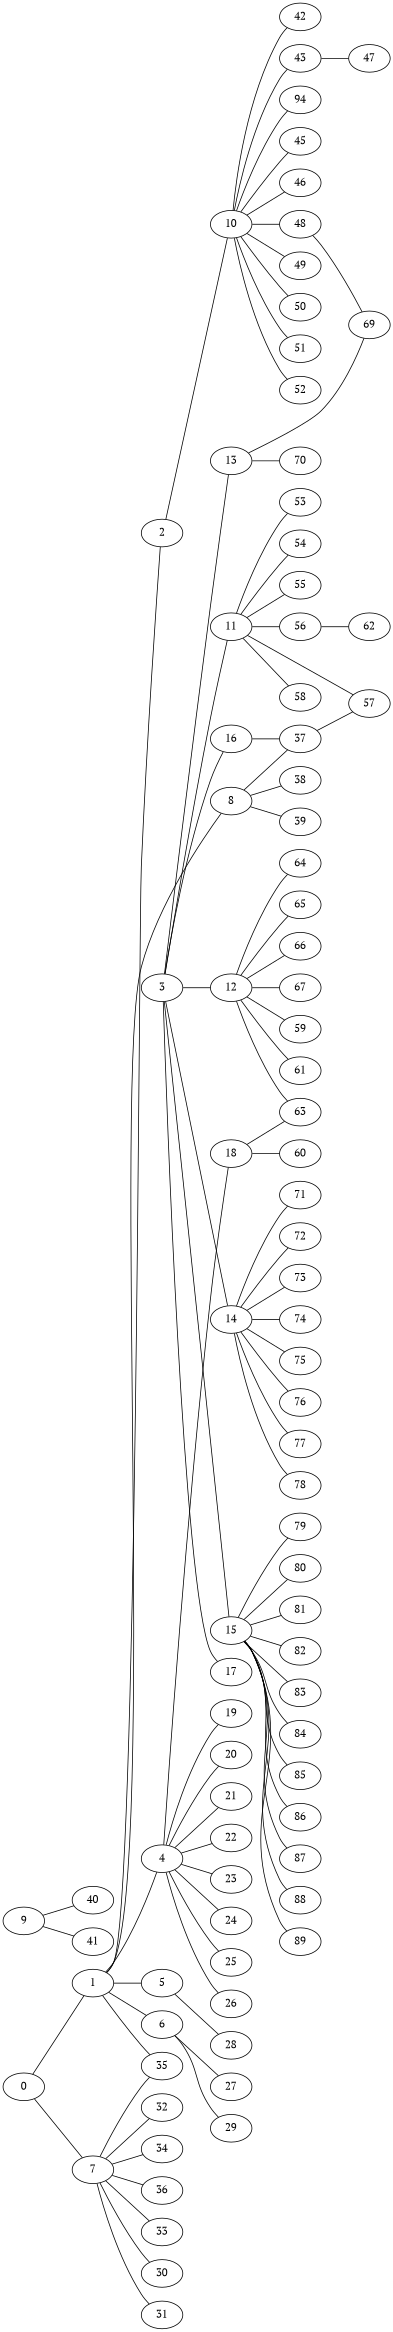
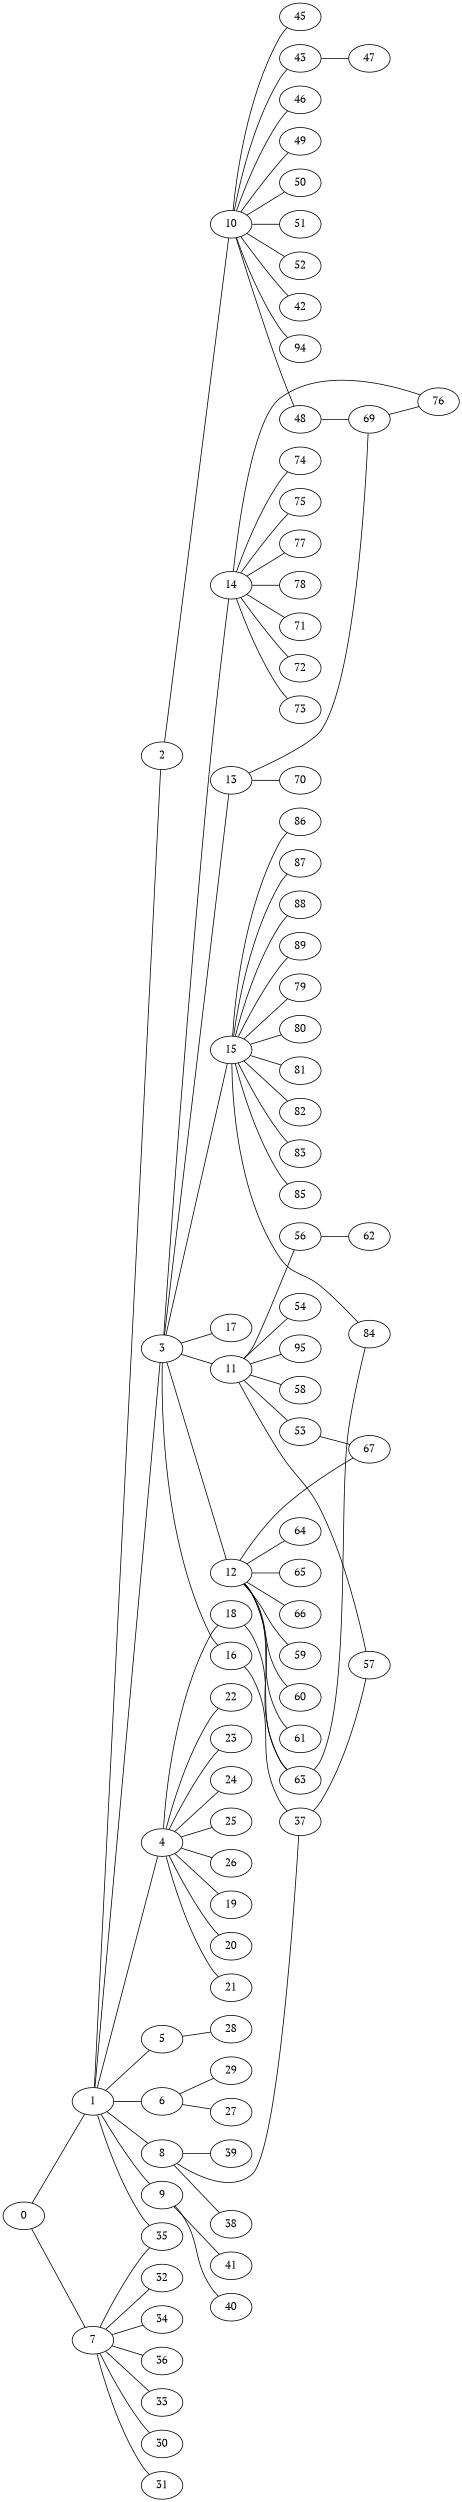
none -> (404, 411)
(300, 585) -> (300, 1349)
(266, 1154) -> (272, 1660)
none -> (335, 1440)
none -> (343, 1549)
none -> (128, 1725)
none -> (124, 2150)
